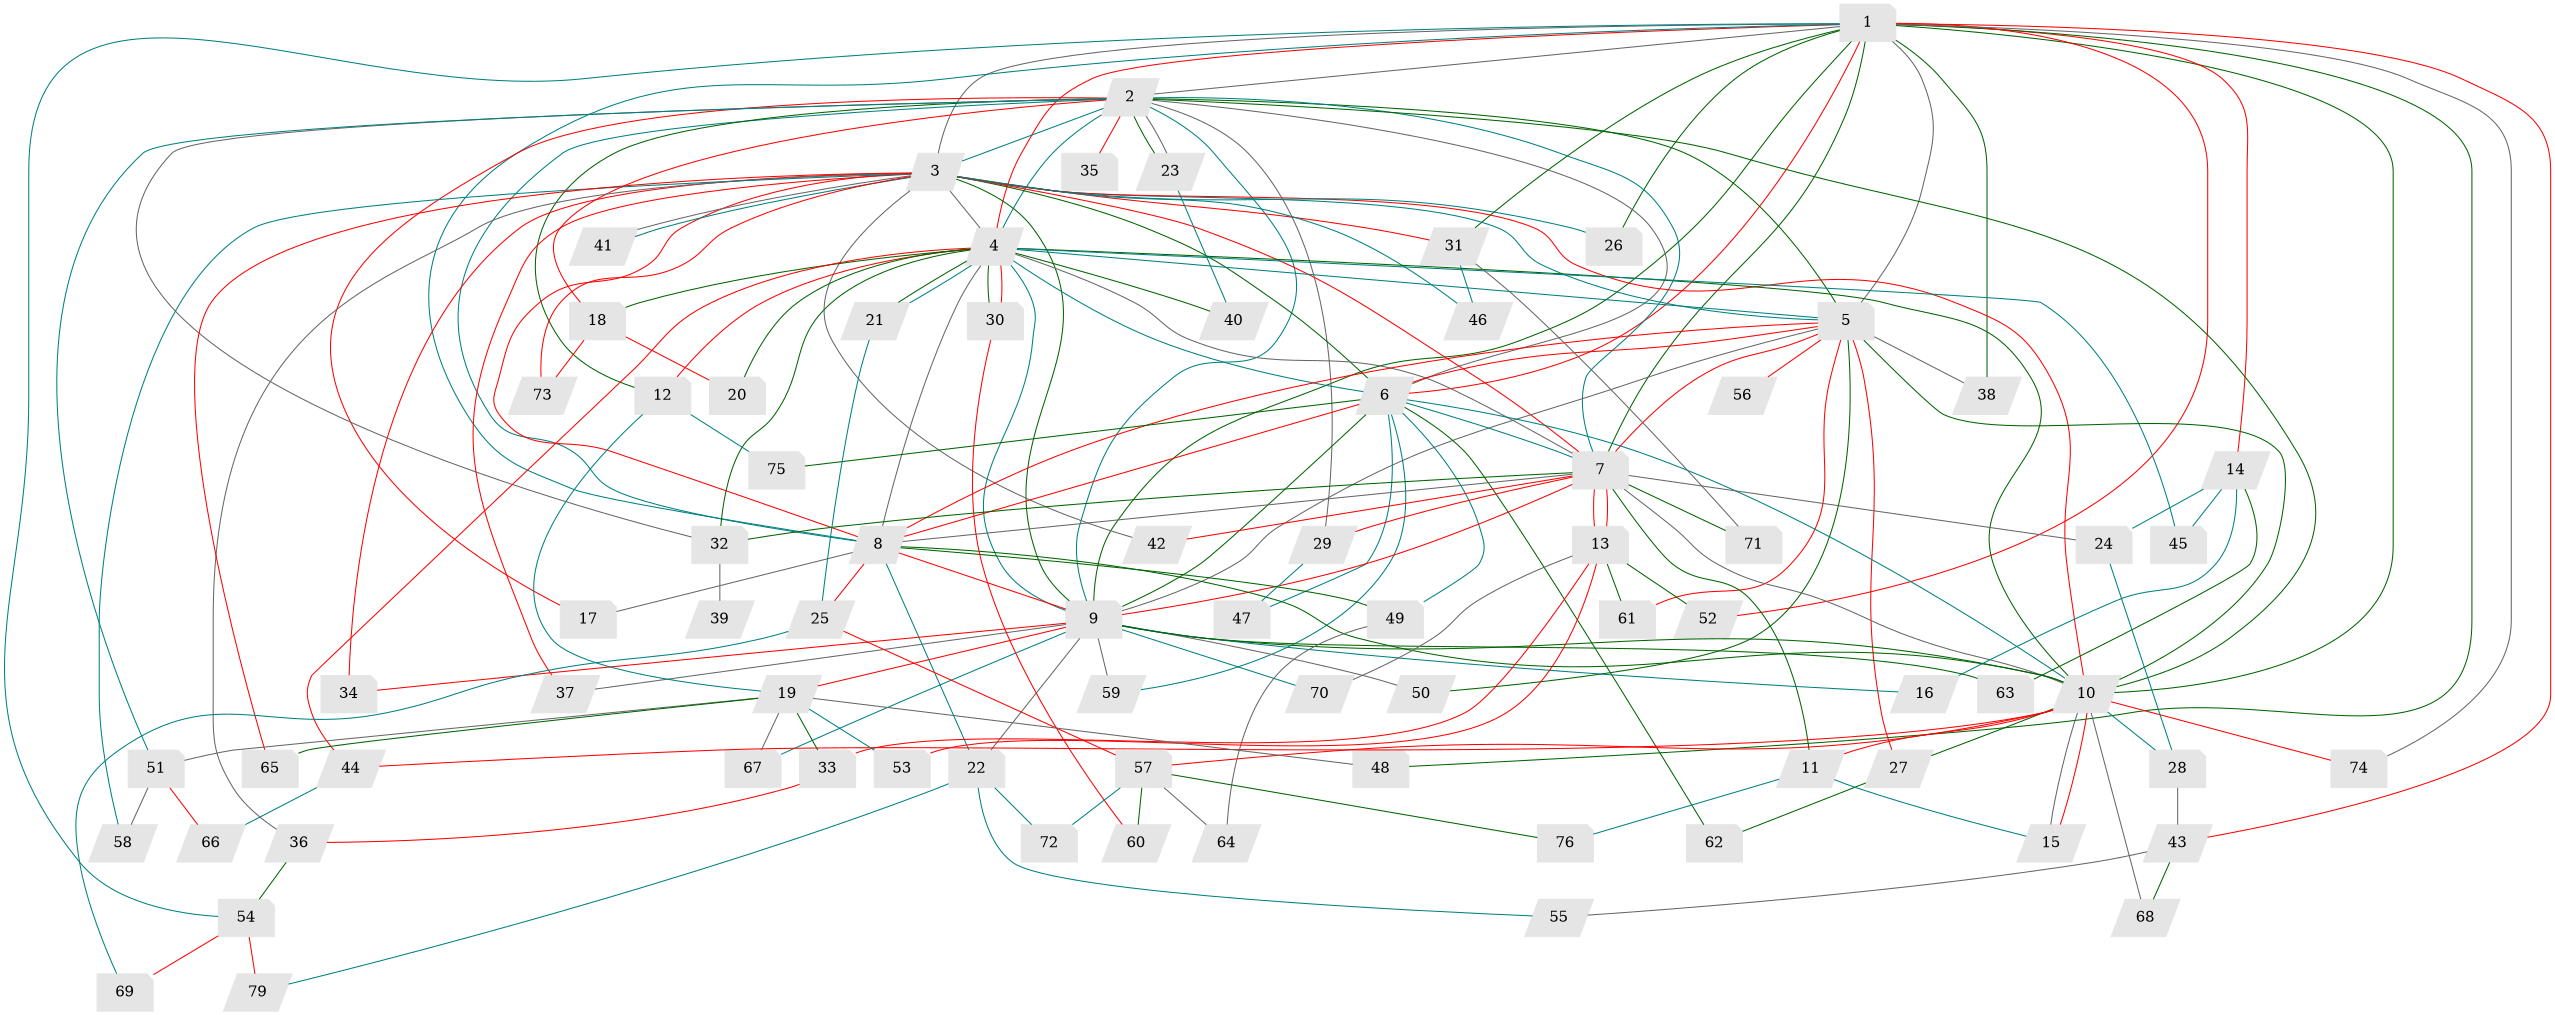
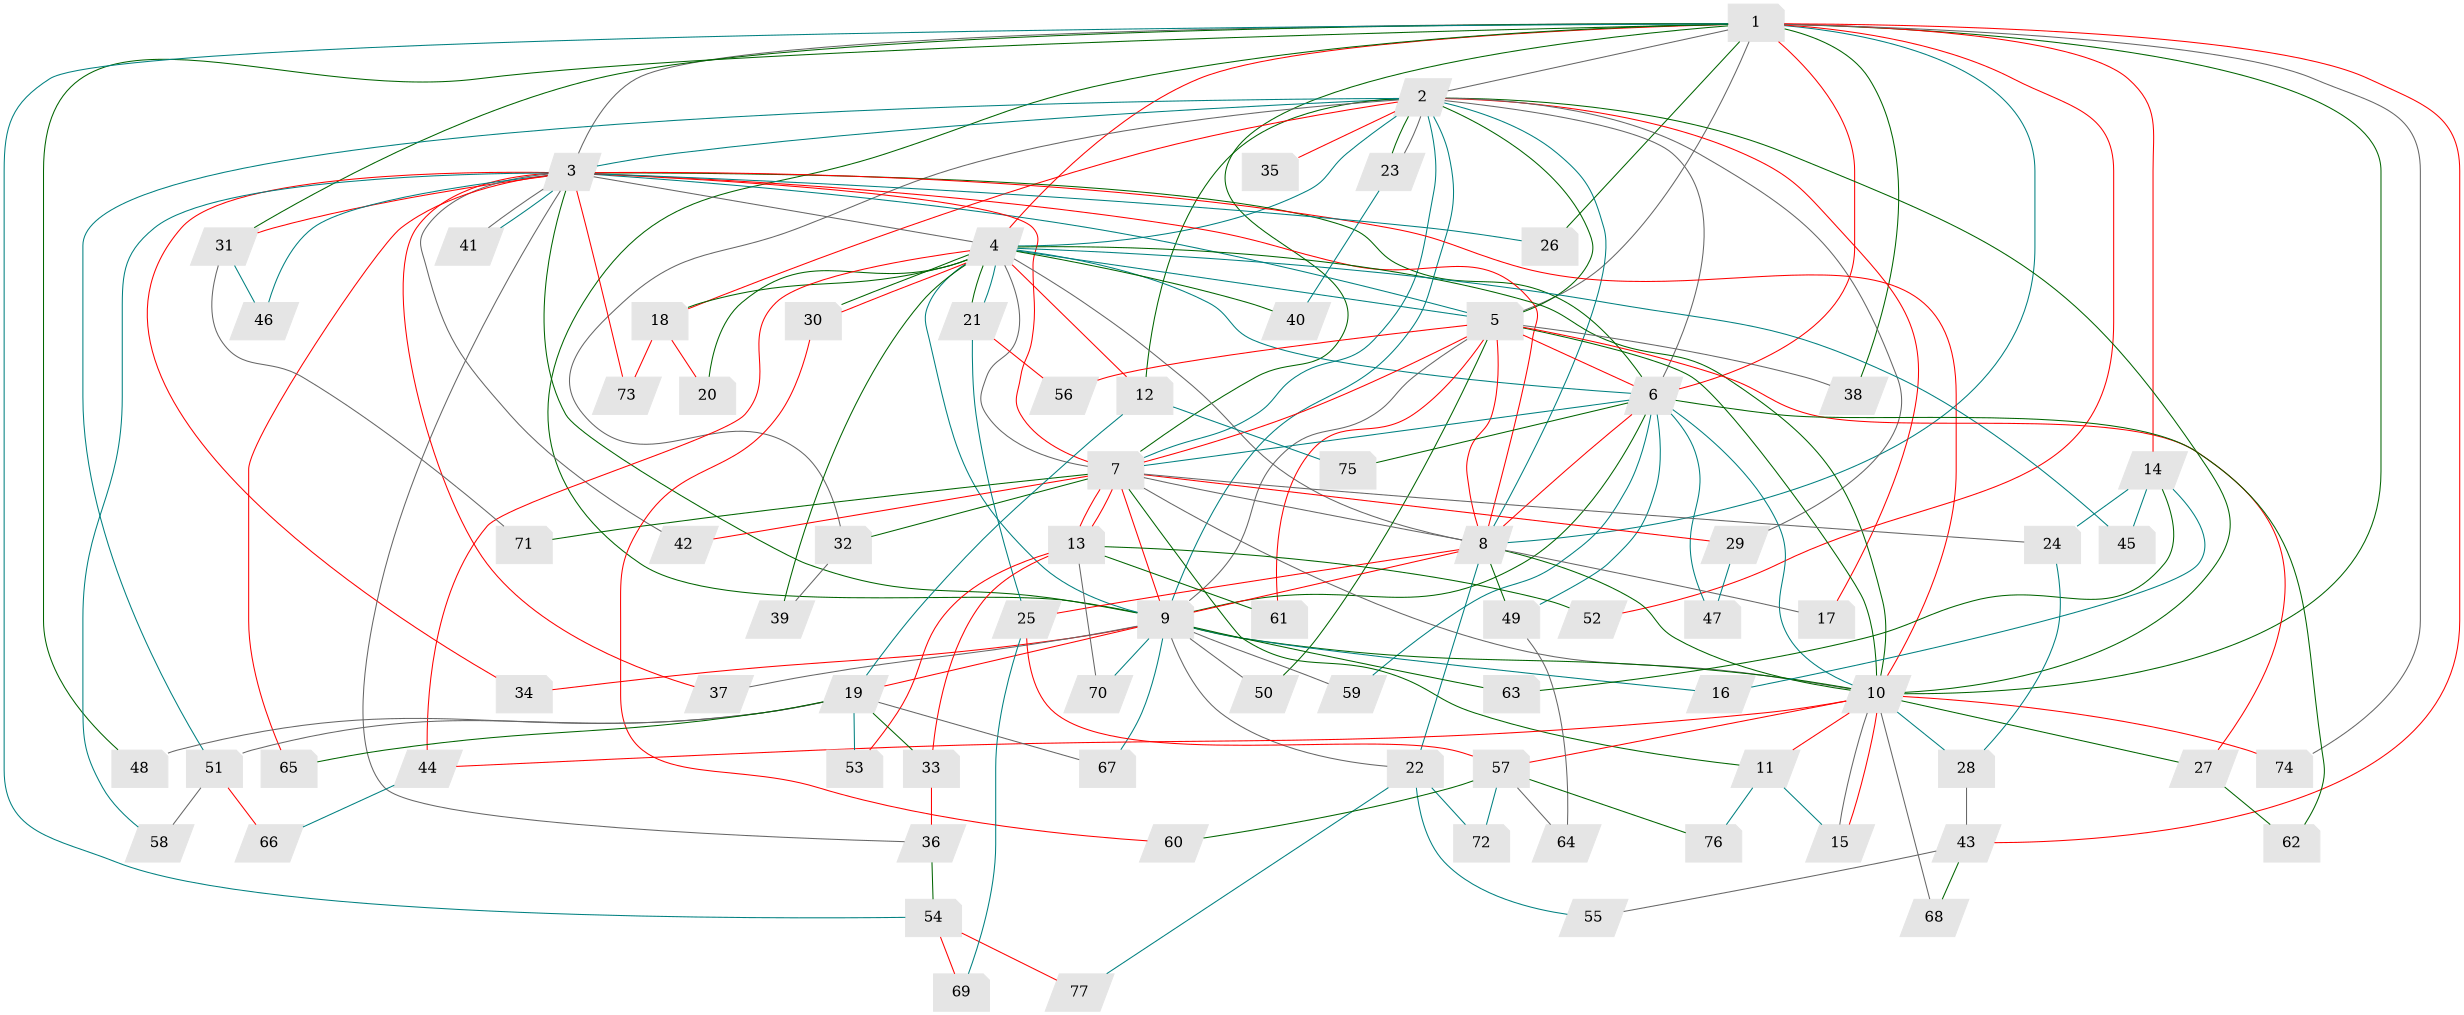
(802, 346) -> (849, 418)
none -> (1019, 359)
(258, 993) -> (1080, 993)
